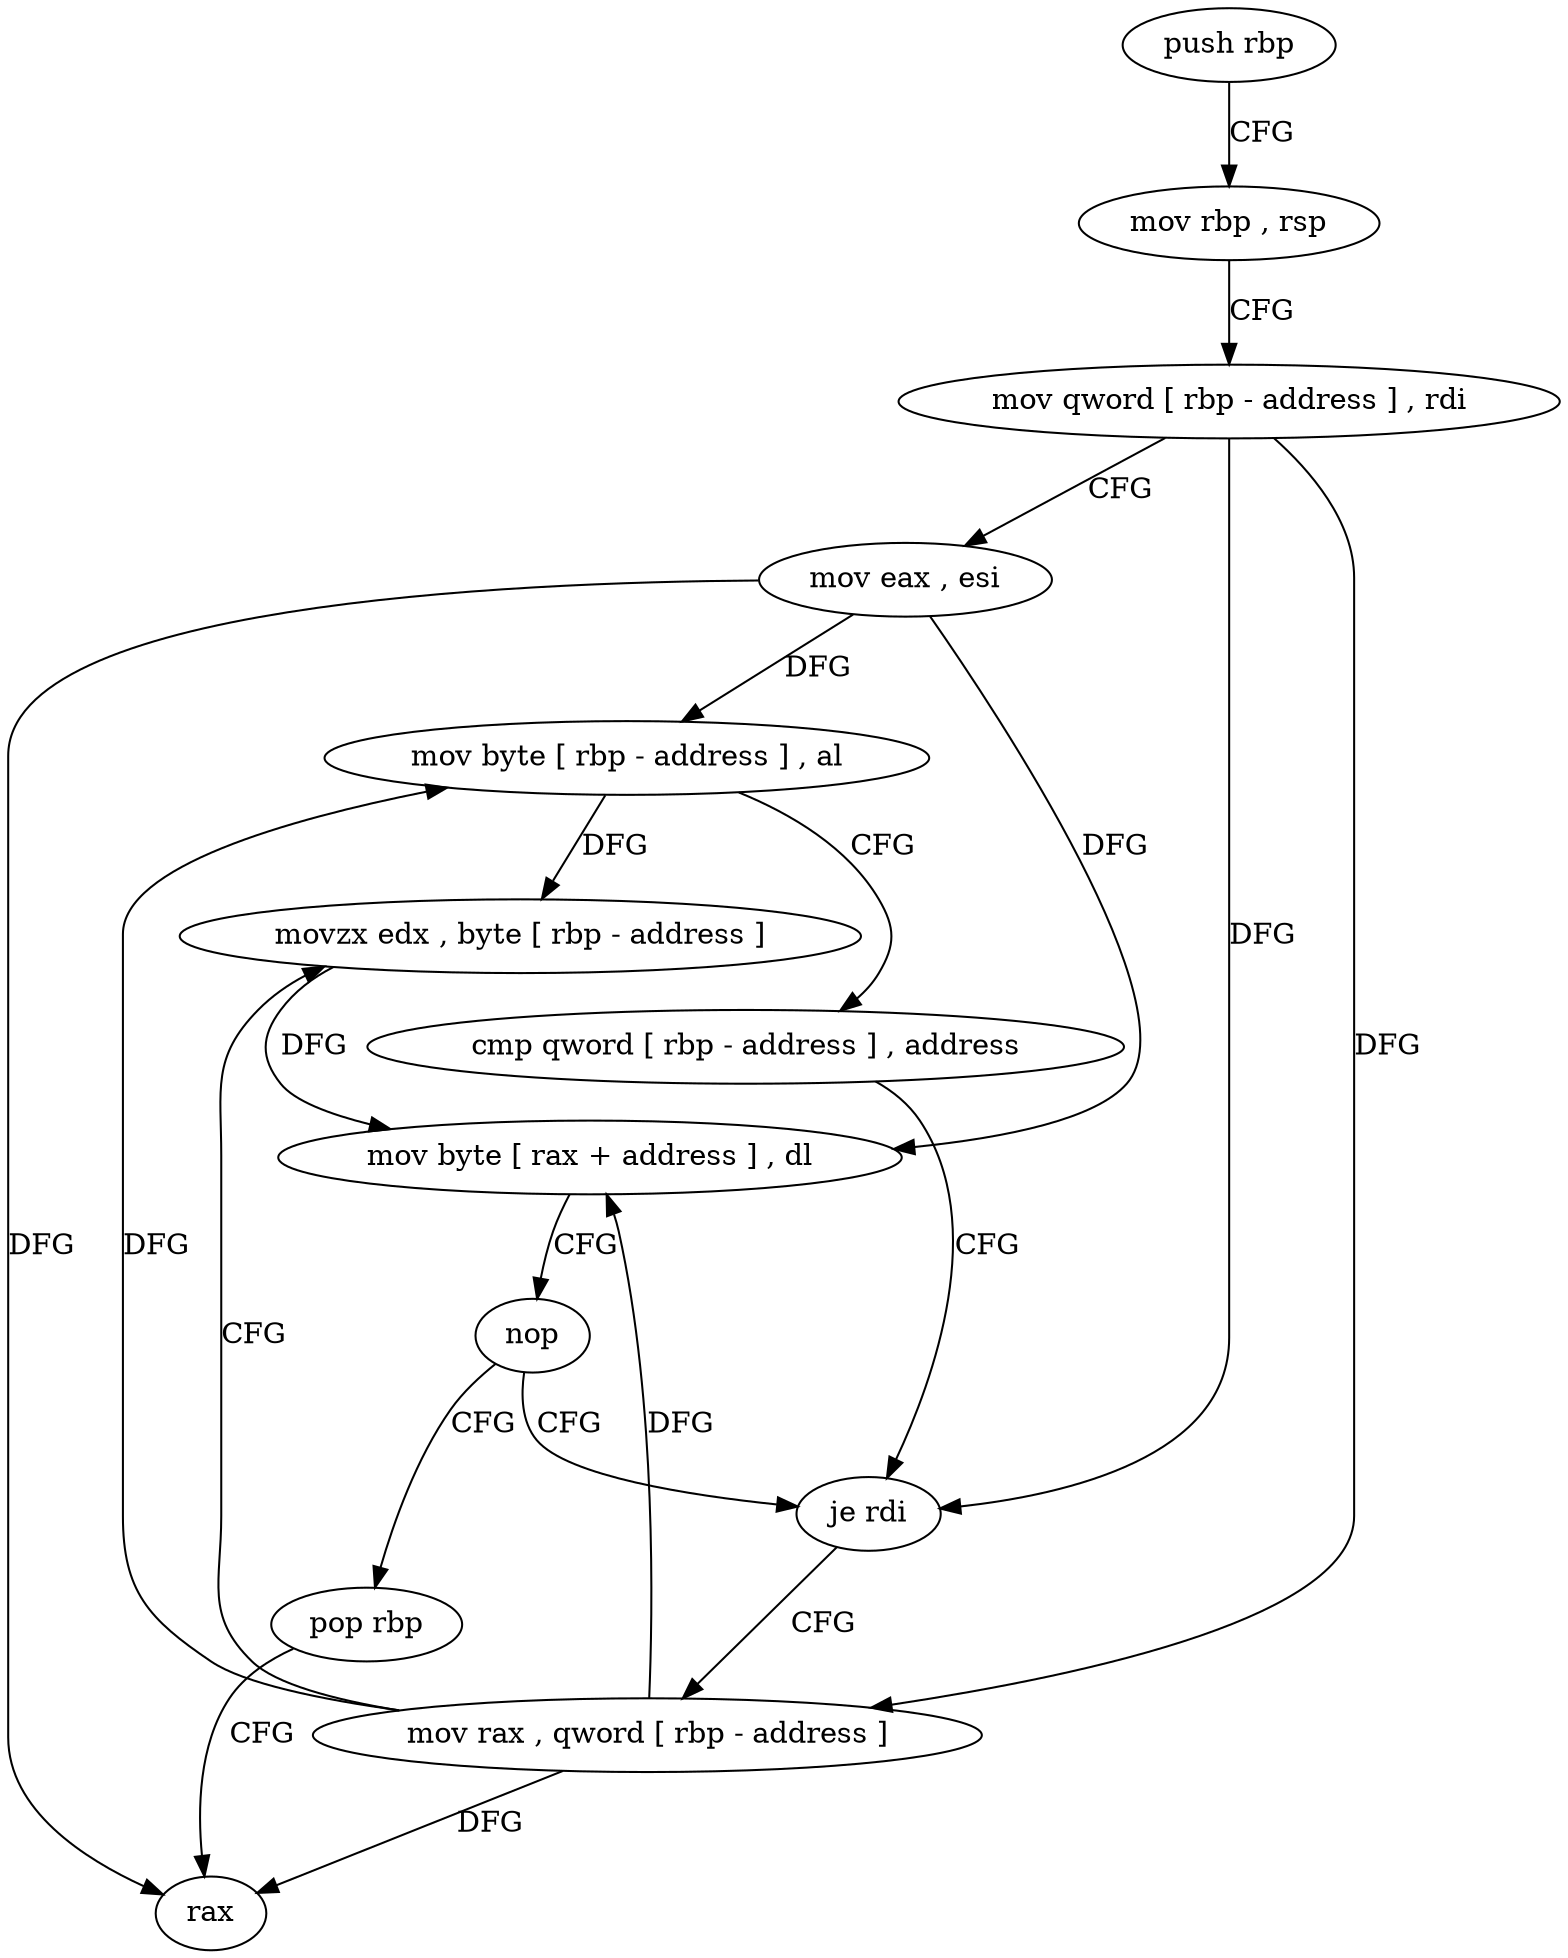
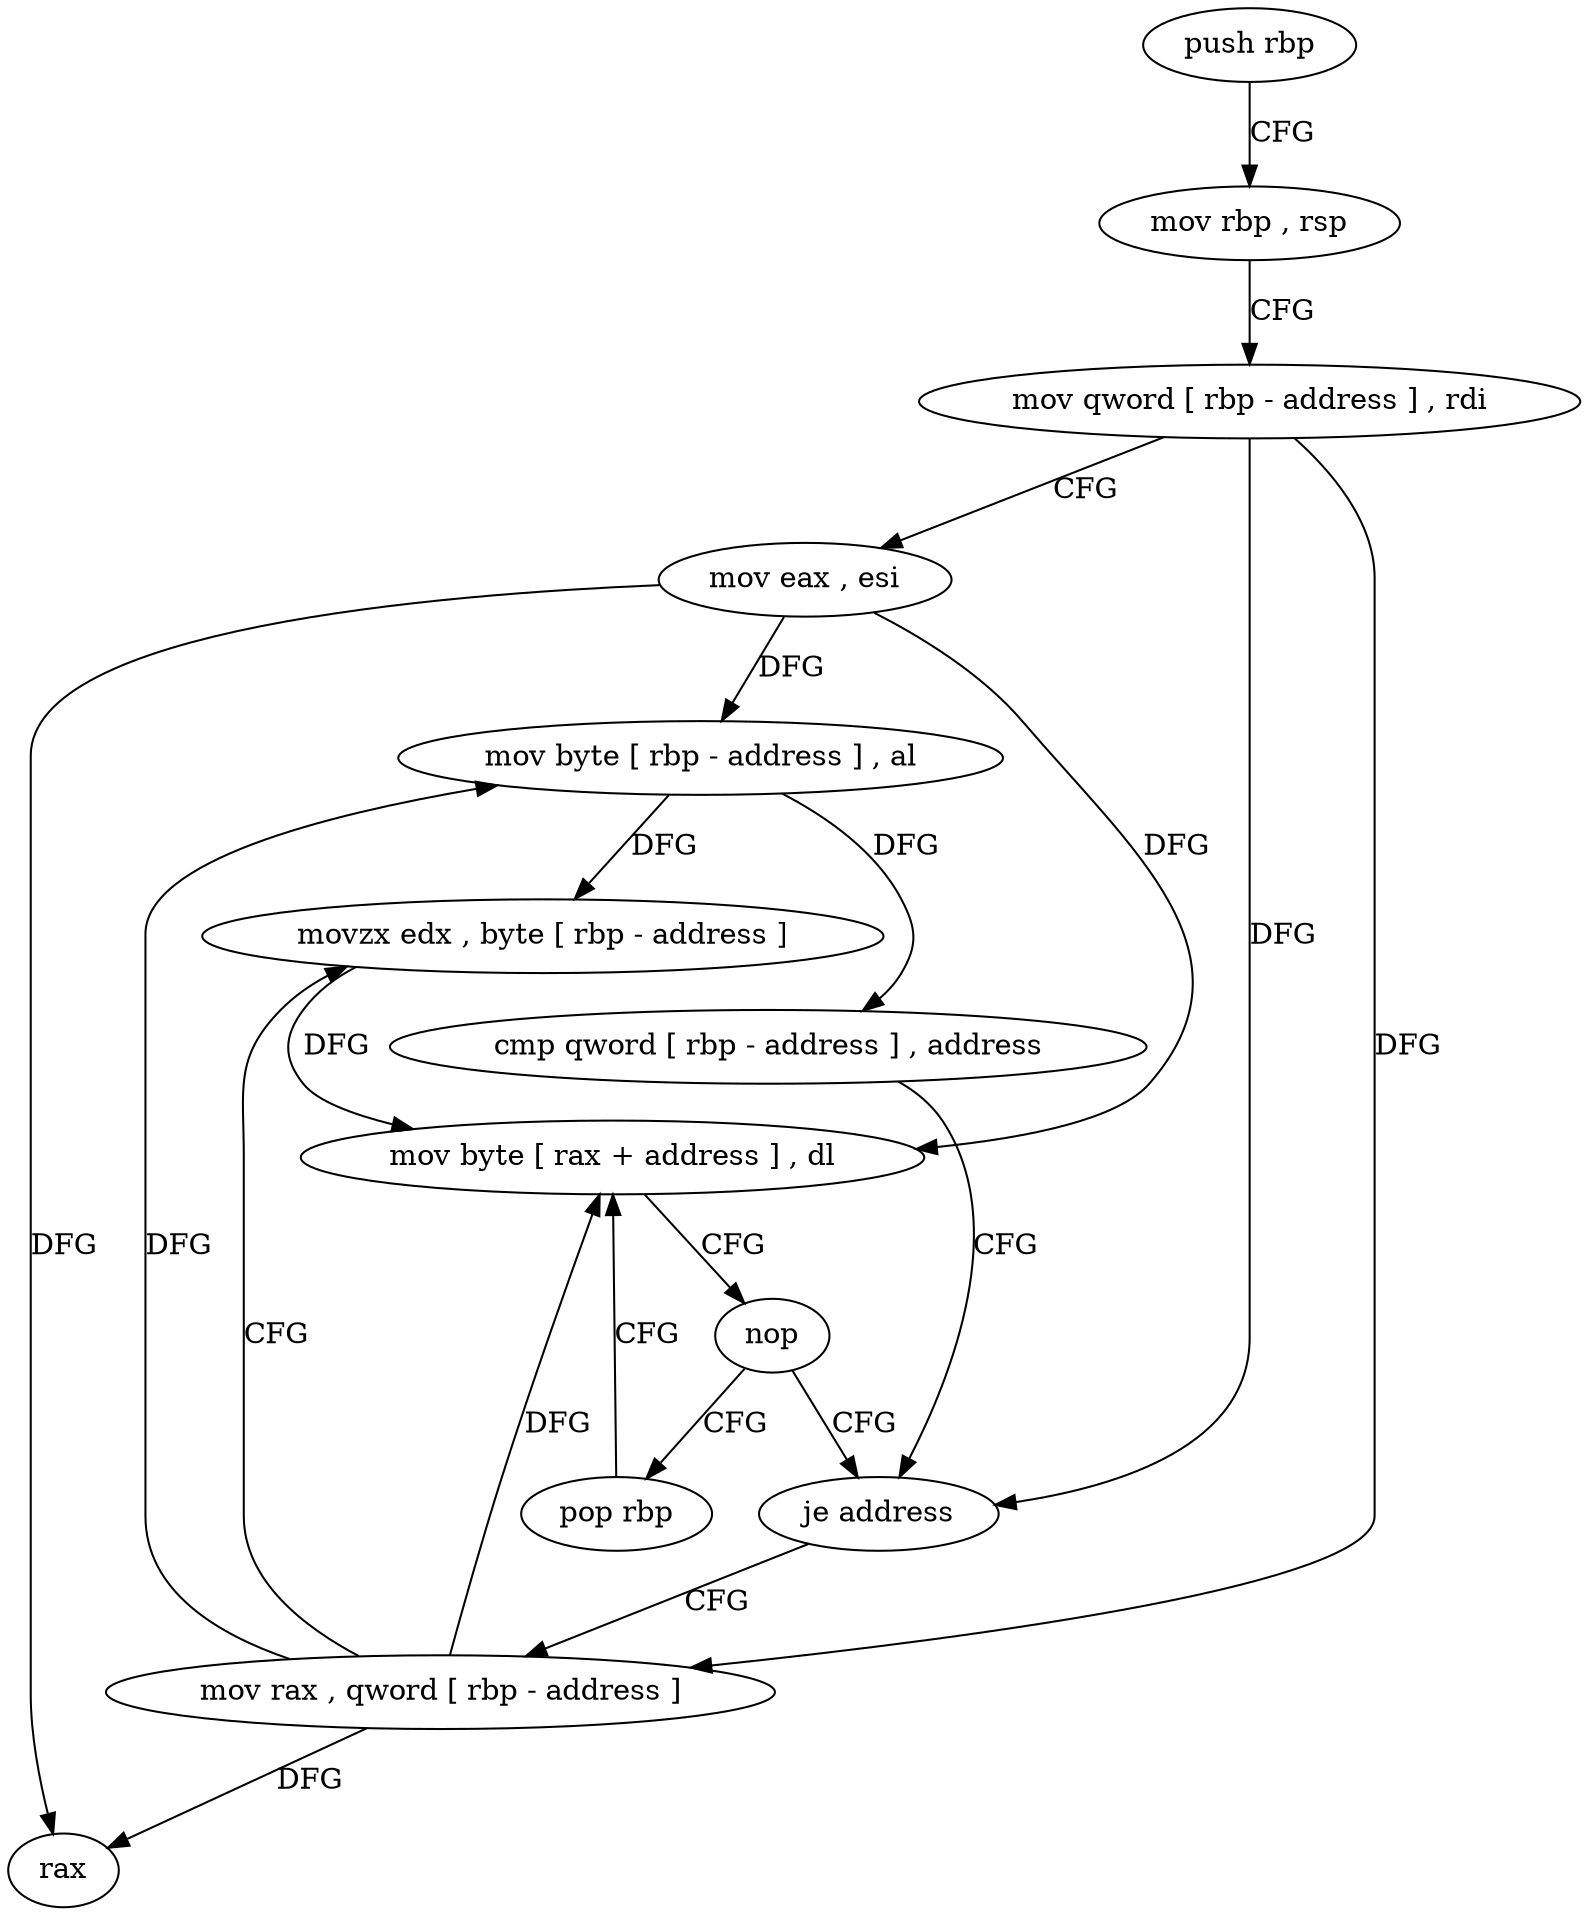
(883, 847) -> (907, 847)
(869, 1514) -> (879, 1514)
(212, 1735) -> (615, 1346)
